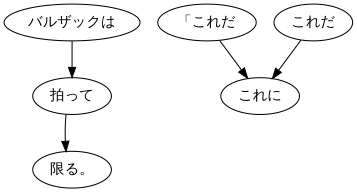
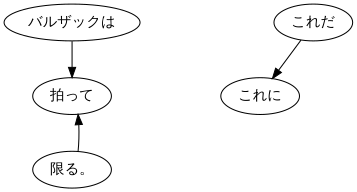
(207, 22) -> none
(65, 128) -> (79, 138)
